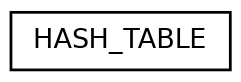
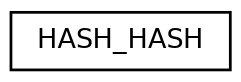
(121, 41) -> (121, 41)
